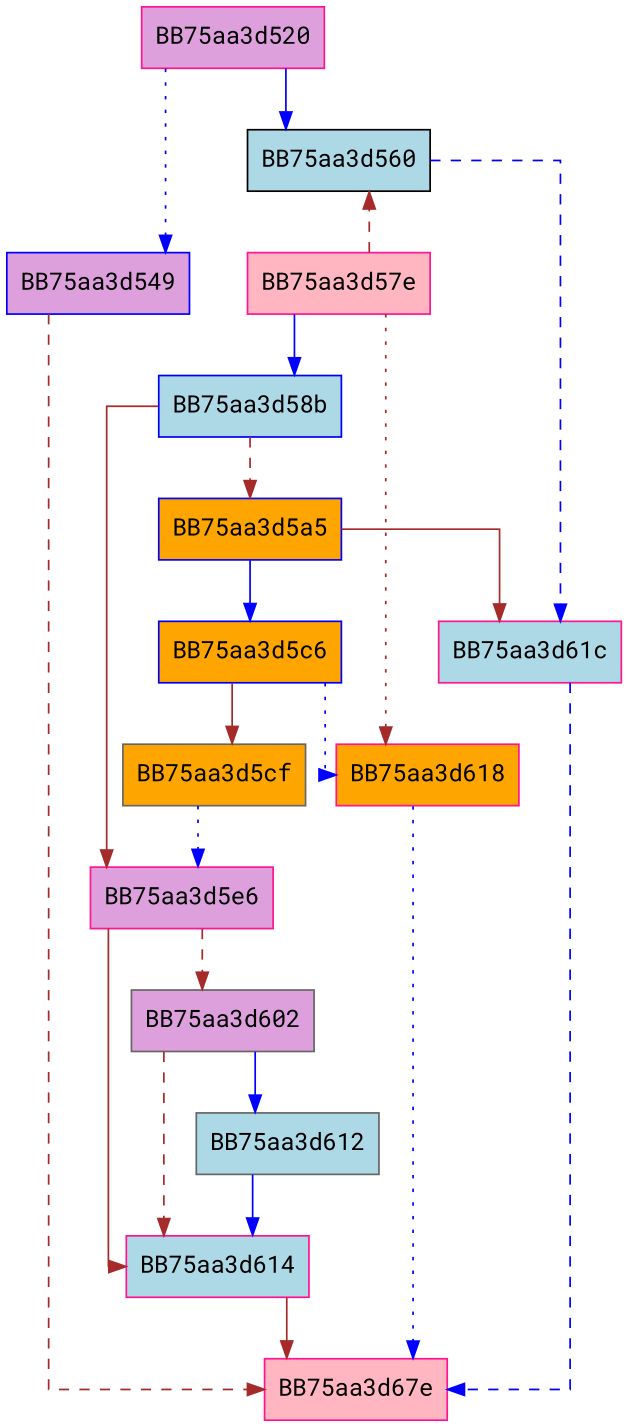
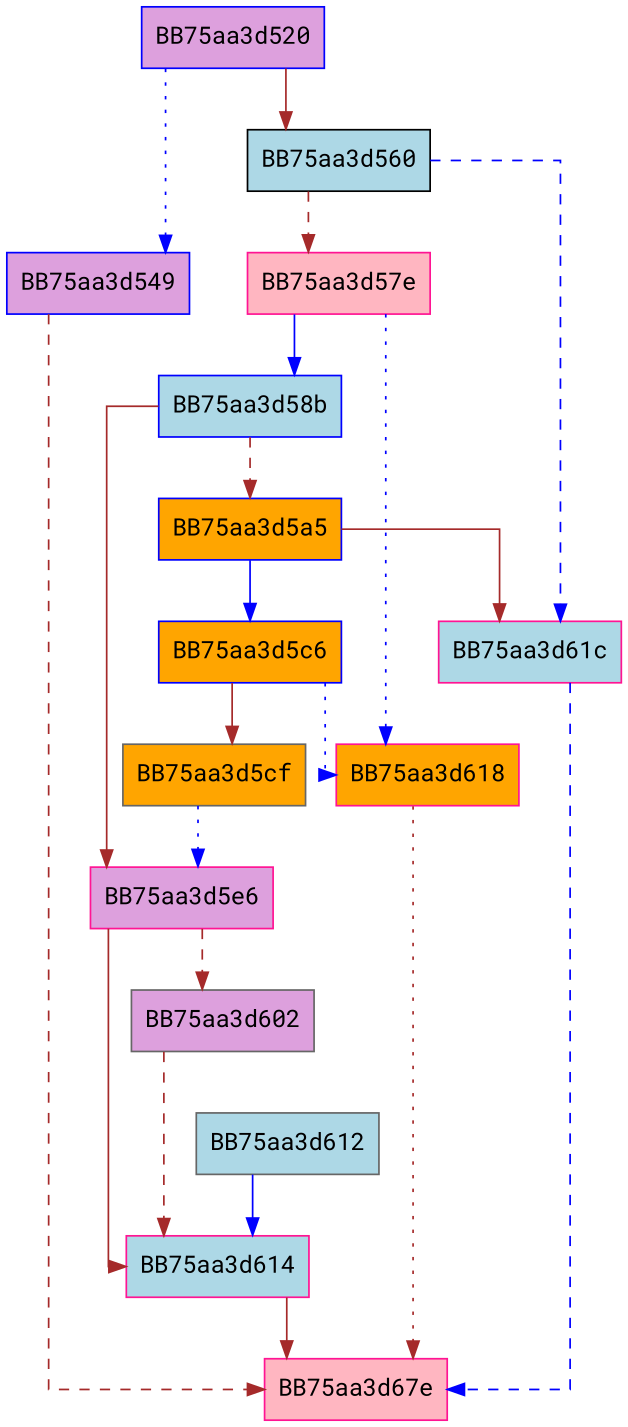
(233, 38) -> (233, 38)
(286, 90) -> (286, 90)
(369, 231) -> (308, 213)
(386, 510) -> (386, 510)
(255, 1073) -> none
(413, 1074) -> (413, 1074)
